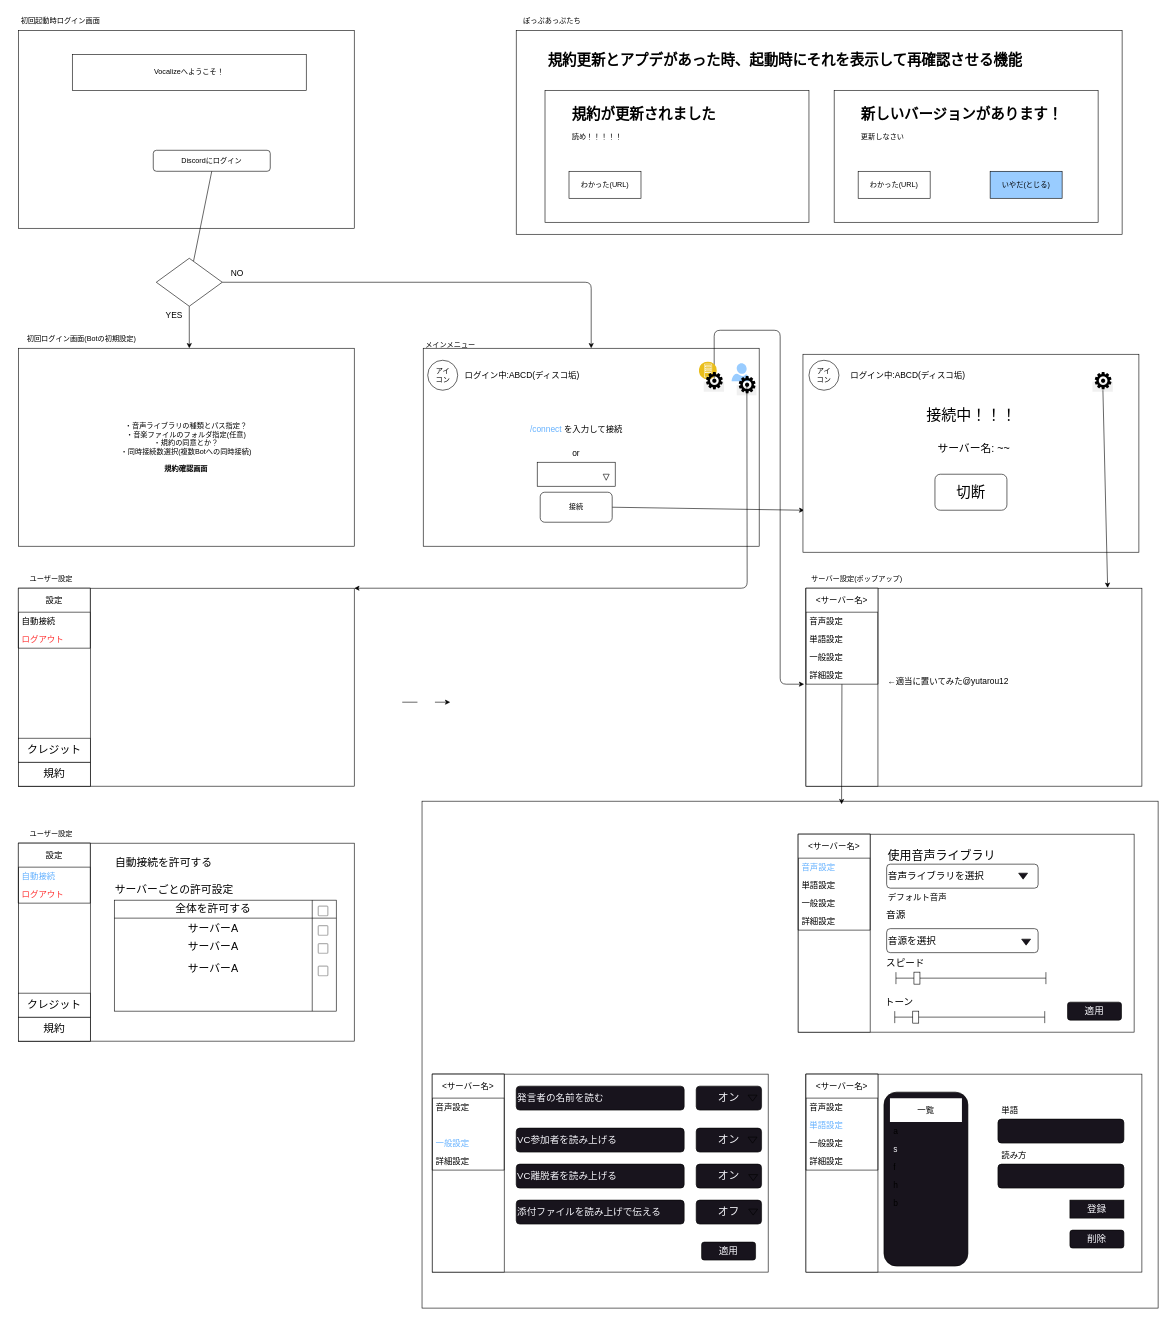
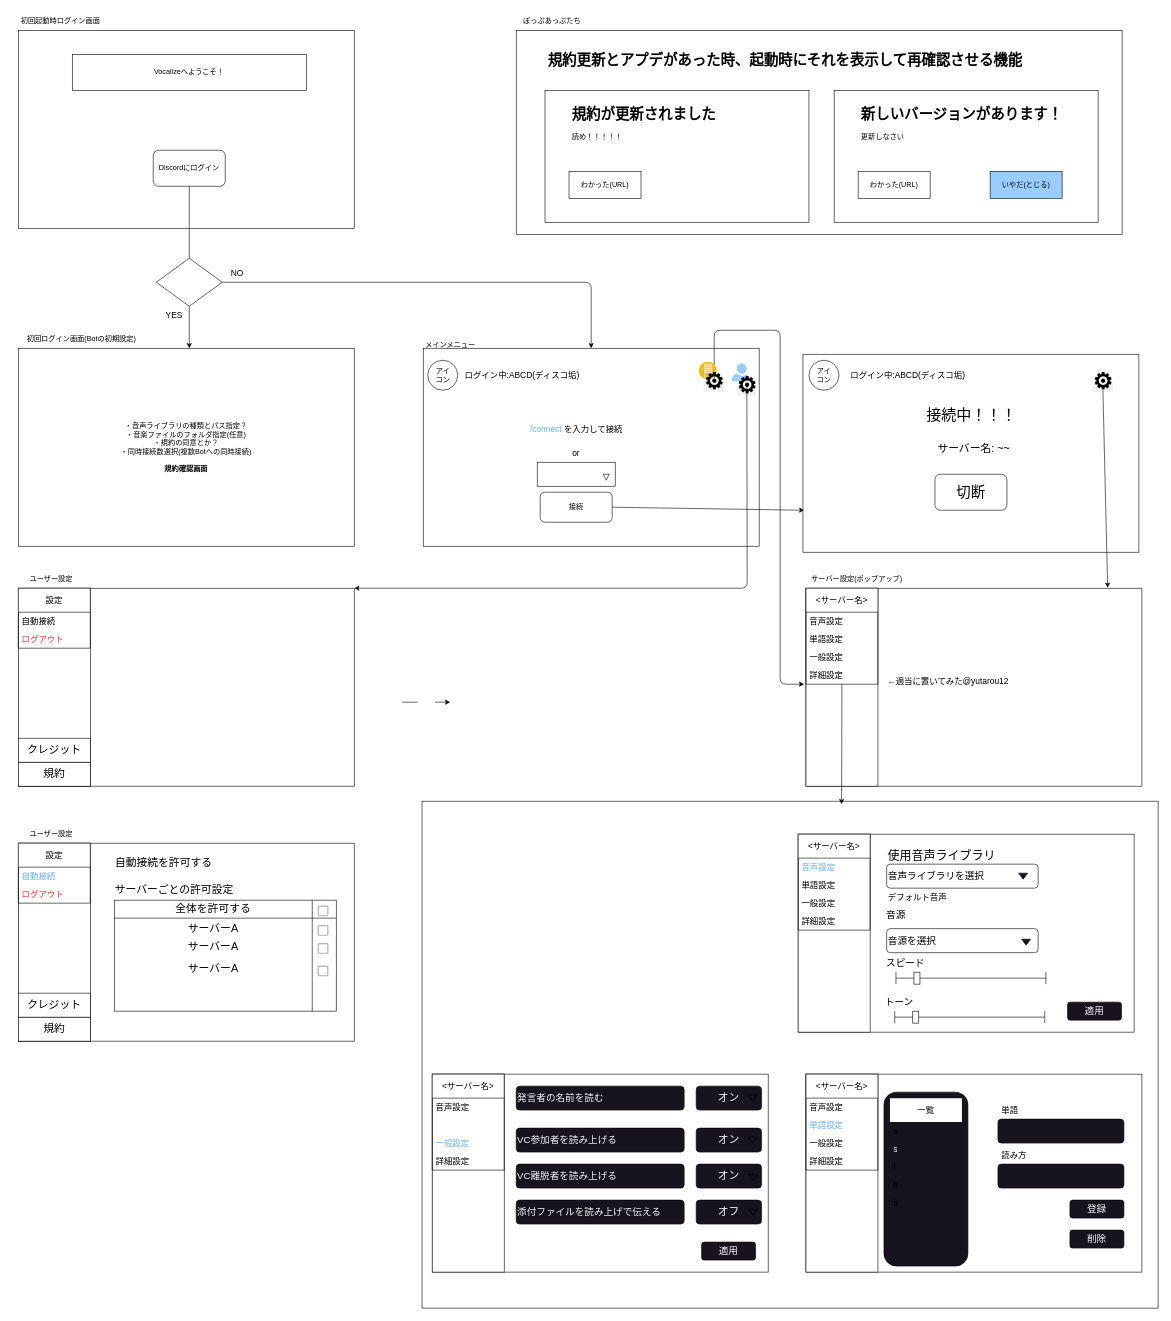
(212, 161) -> (189, 168)
(1097, 1209) -> (1097, 1209)
